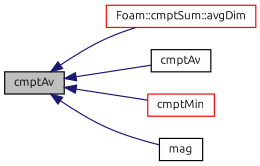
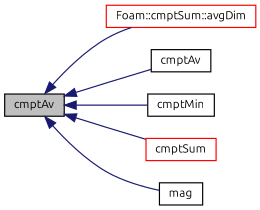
(181, 105) -> (181, 105)
none -> (181, 150)
